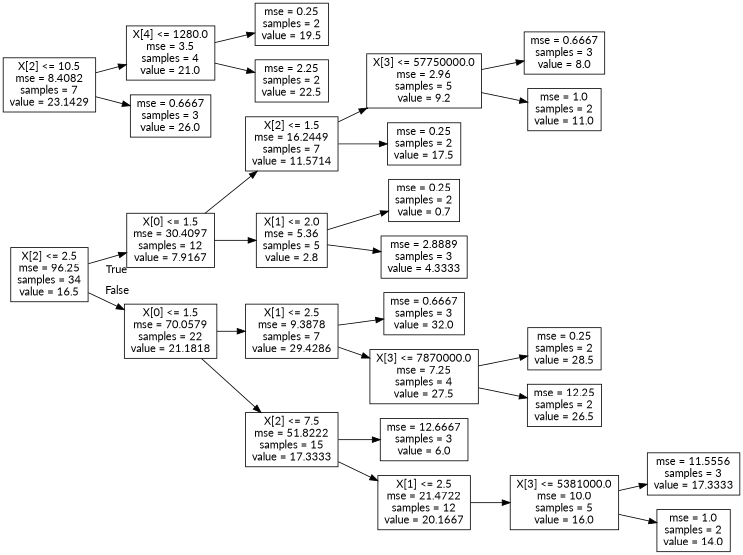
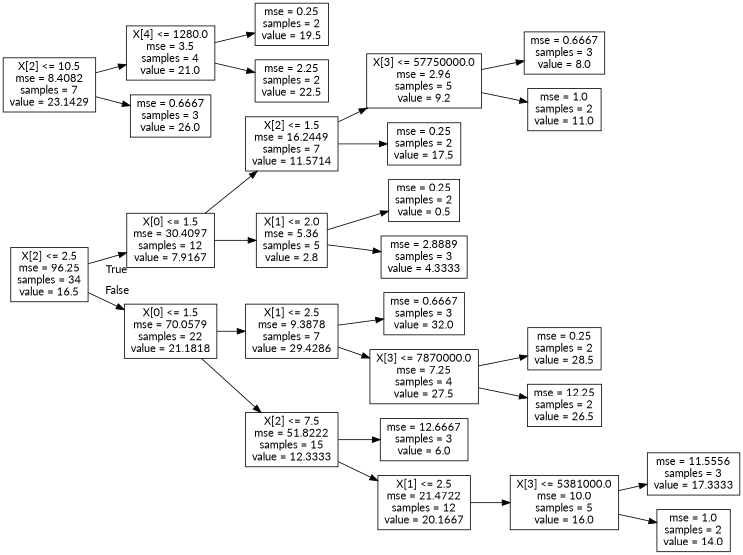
(424, 201) -> (424, 201)
(292, 440) -> (292, 440)
